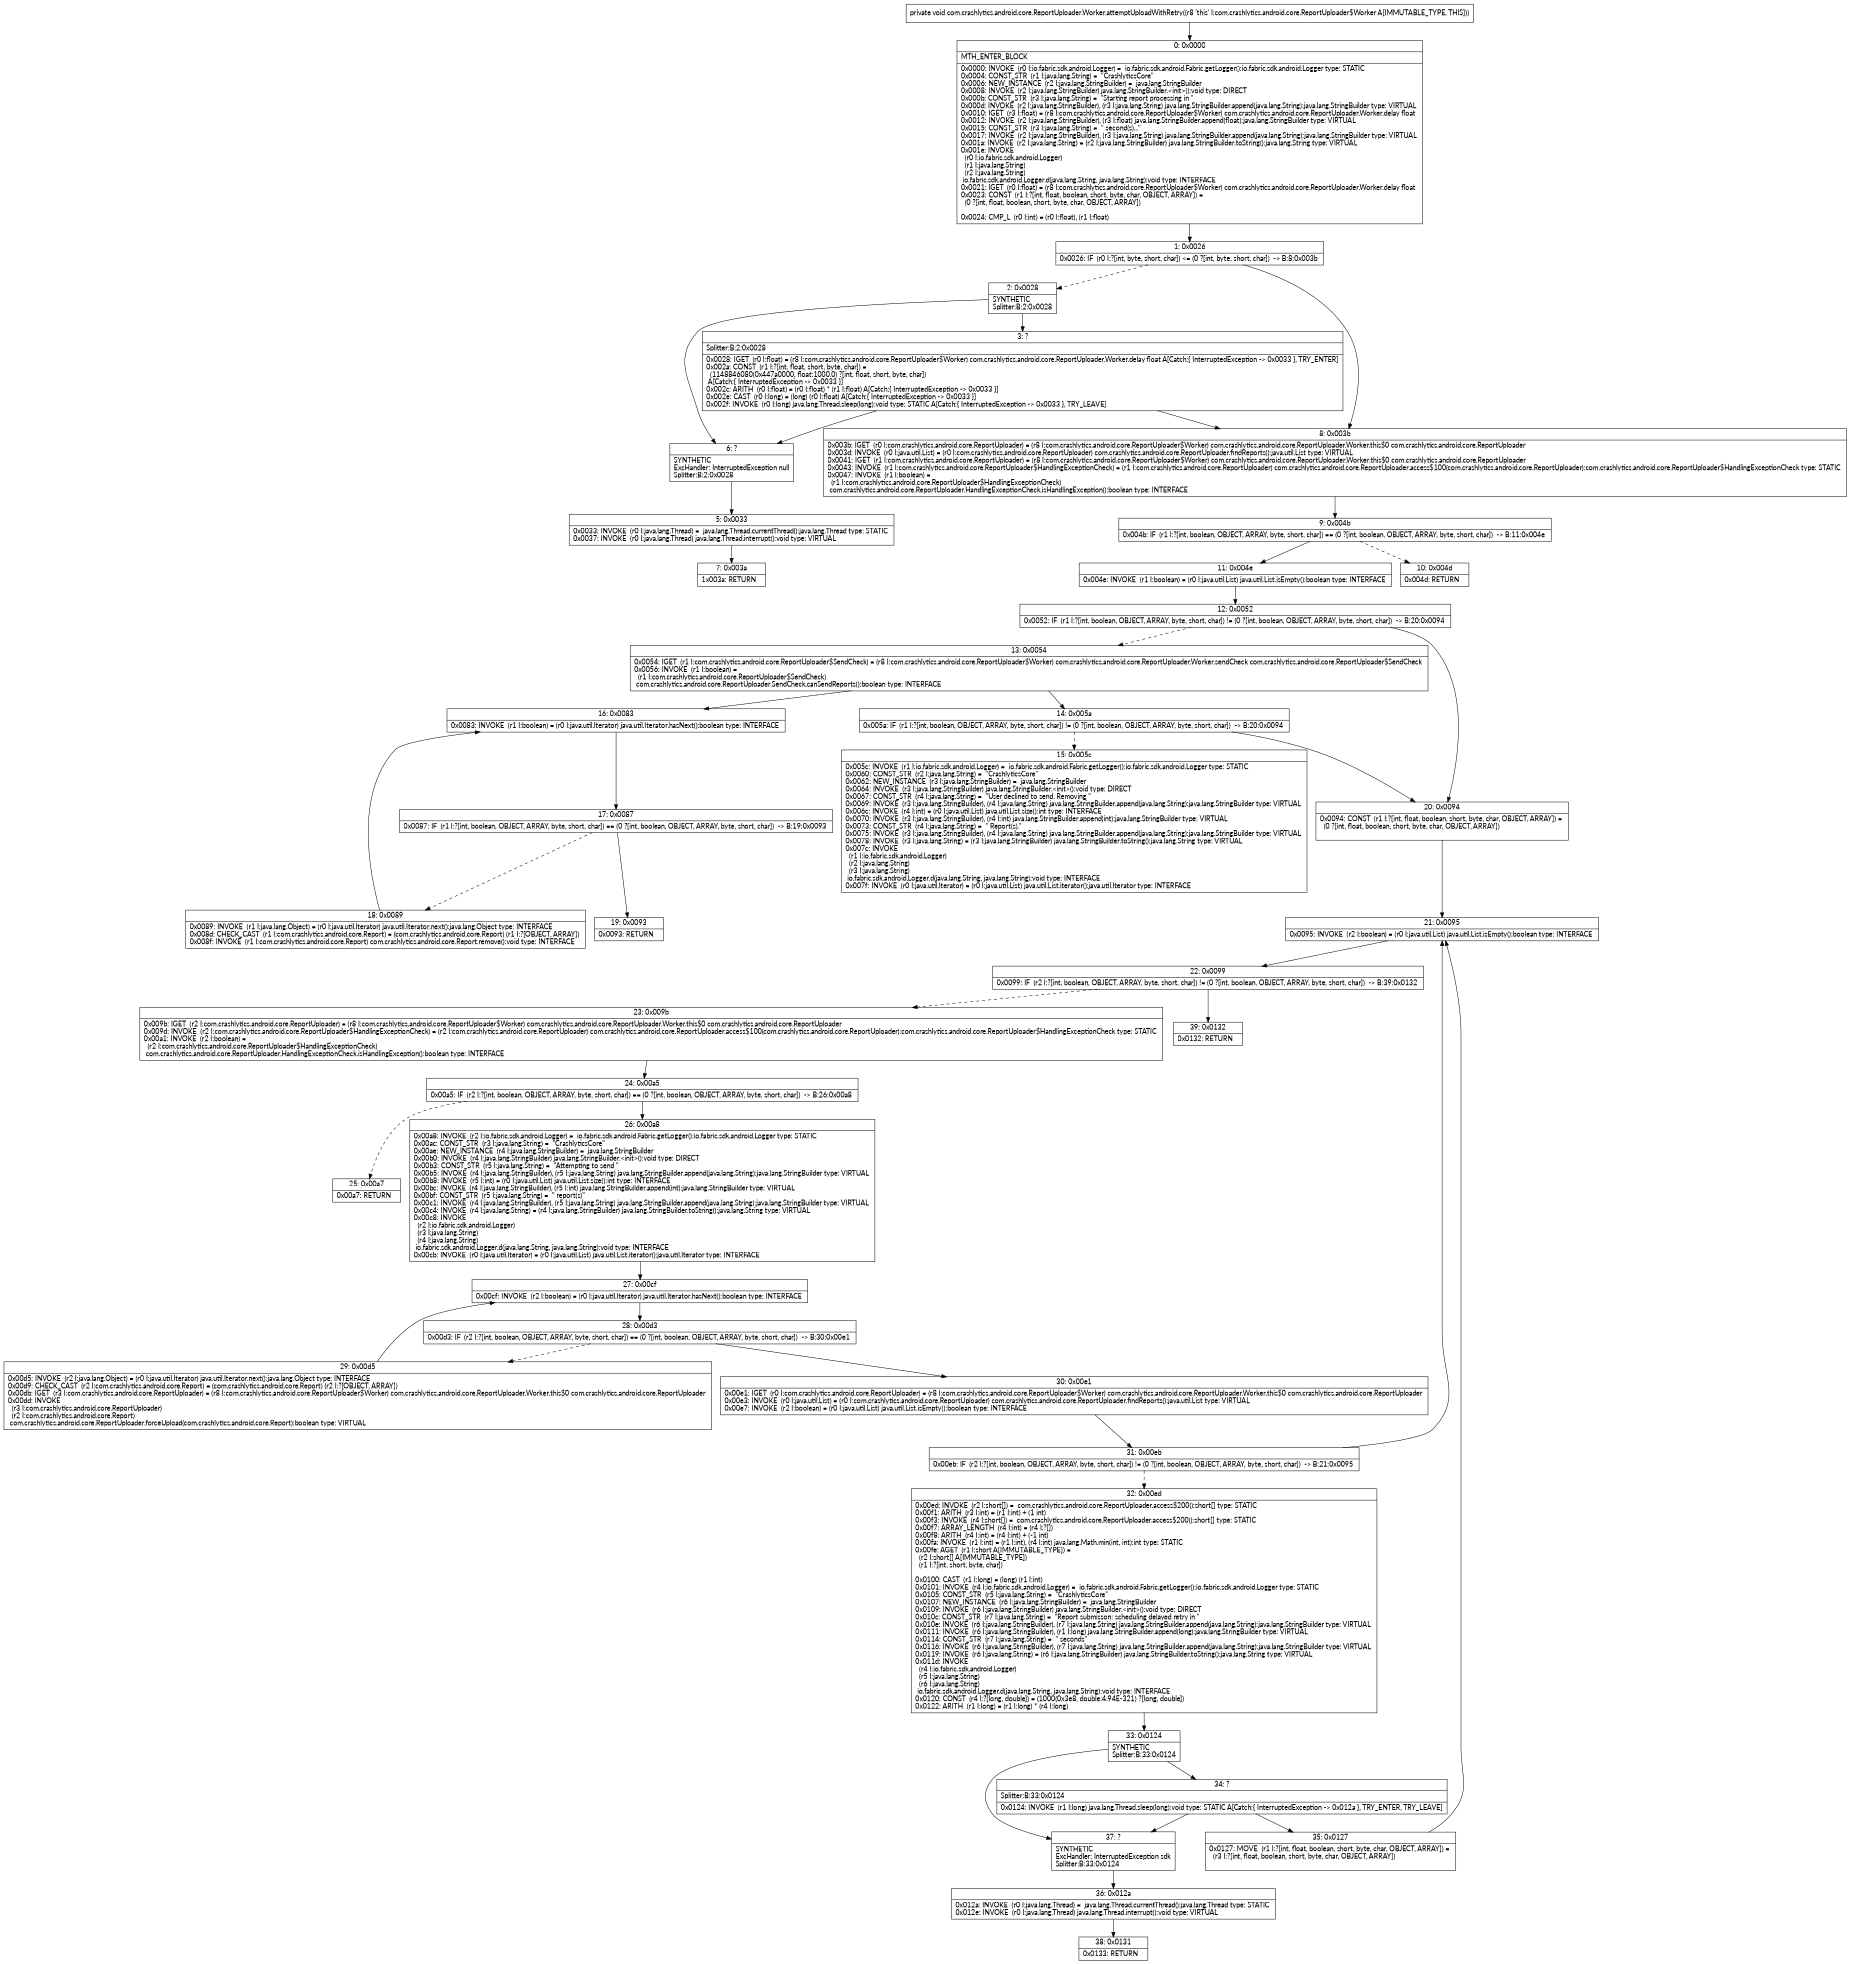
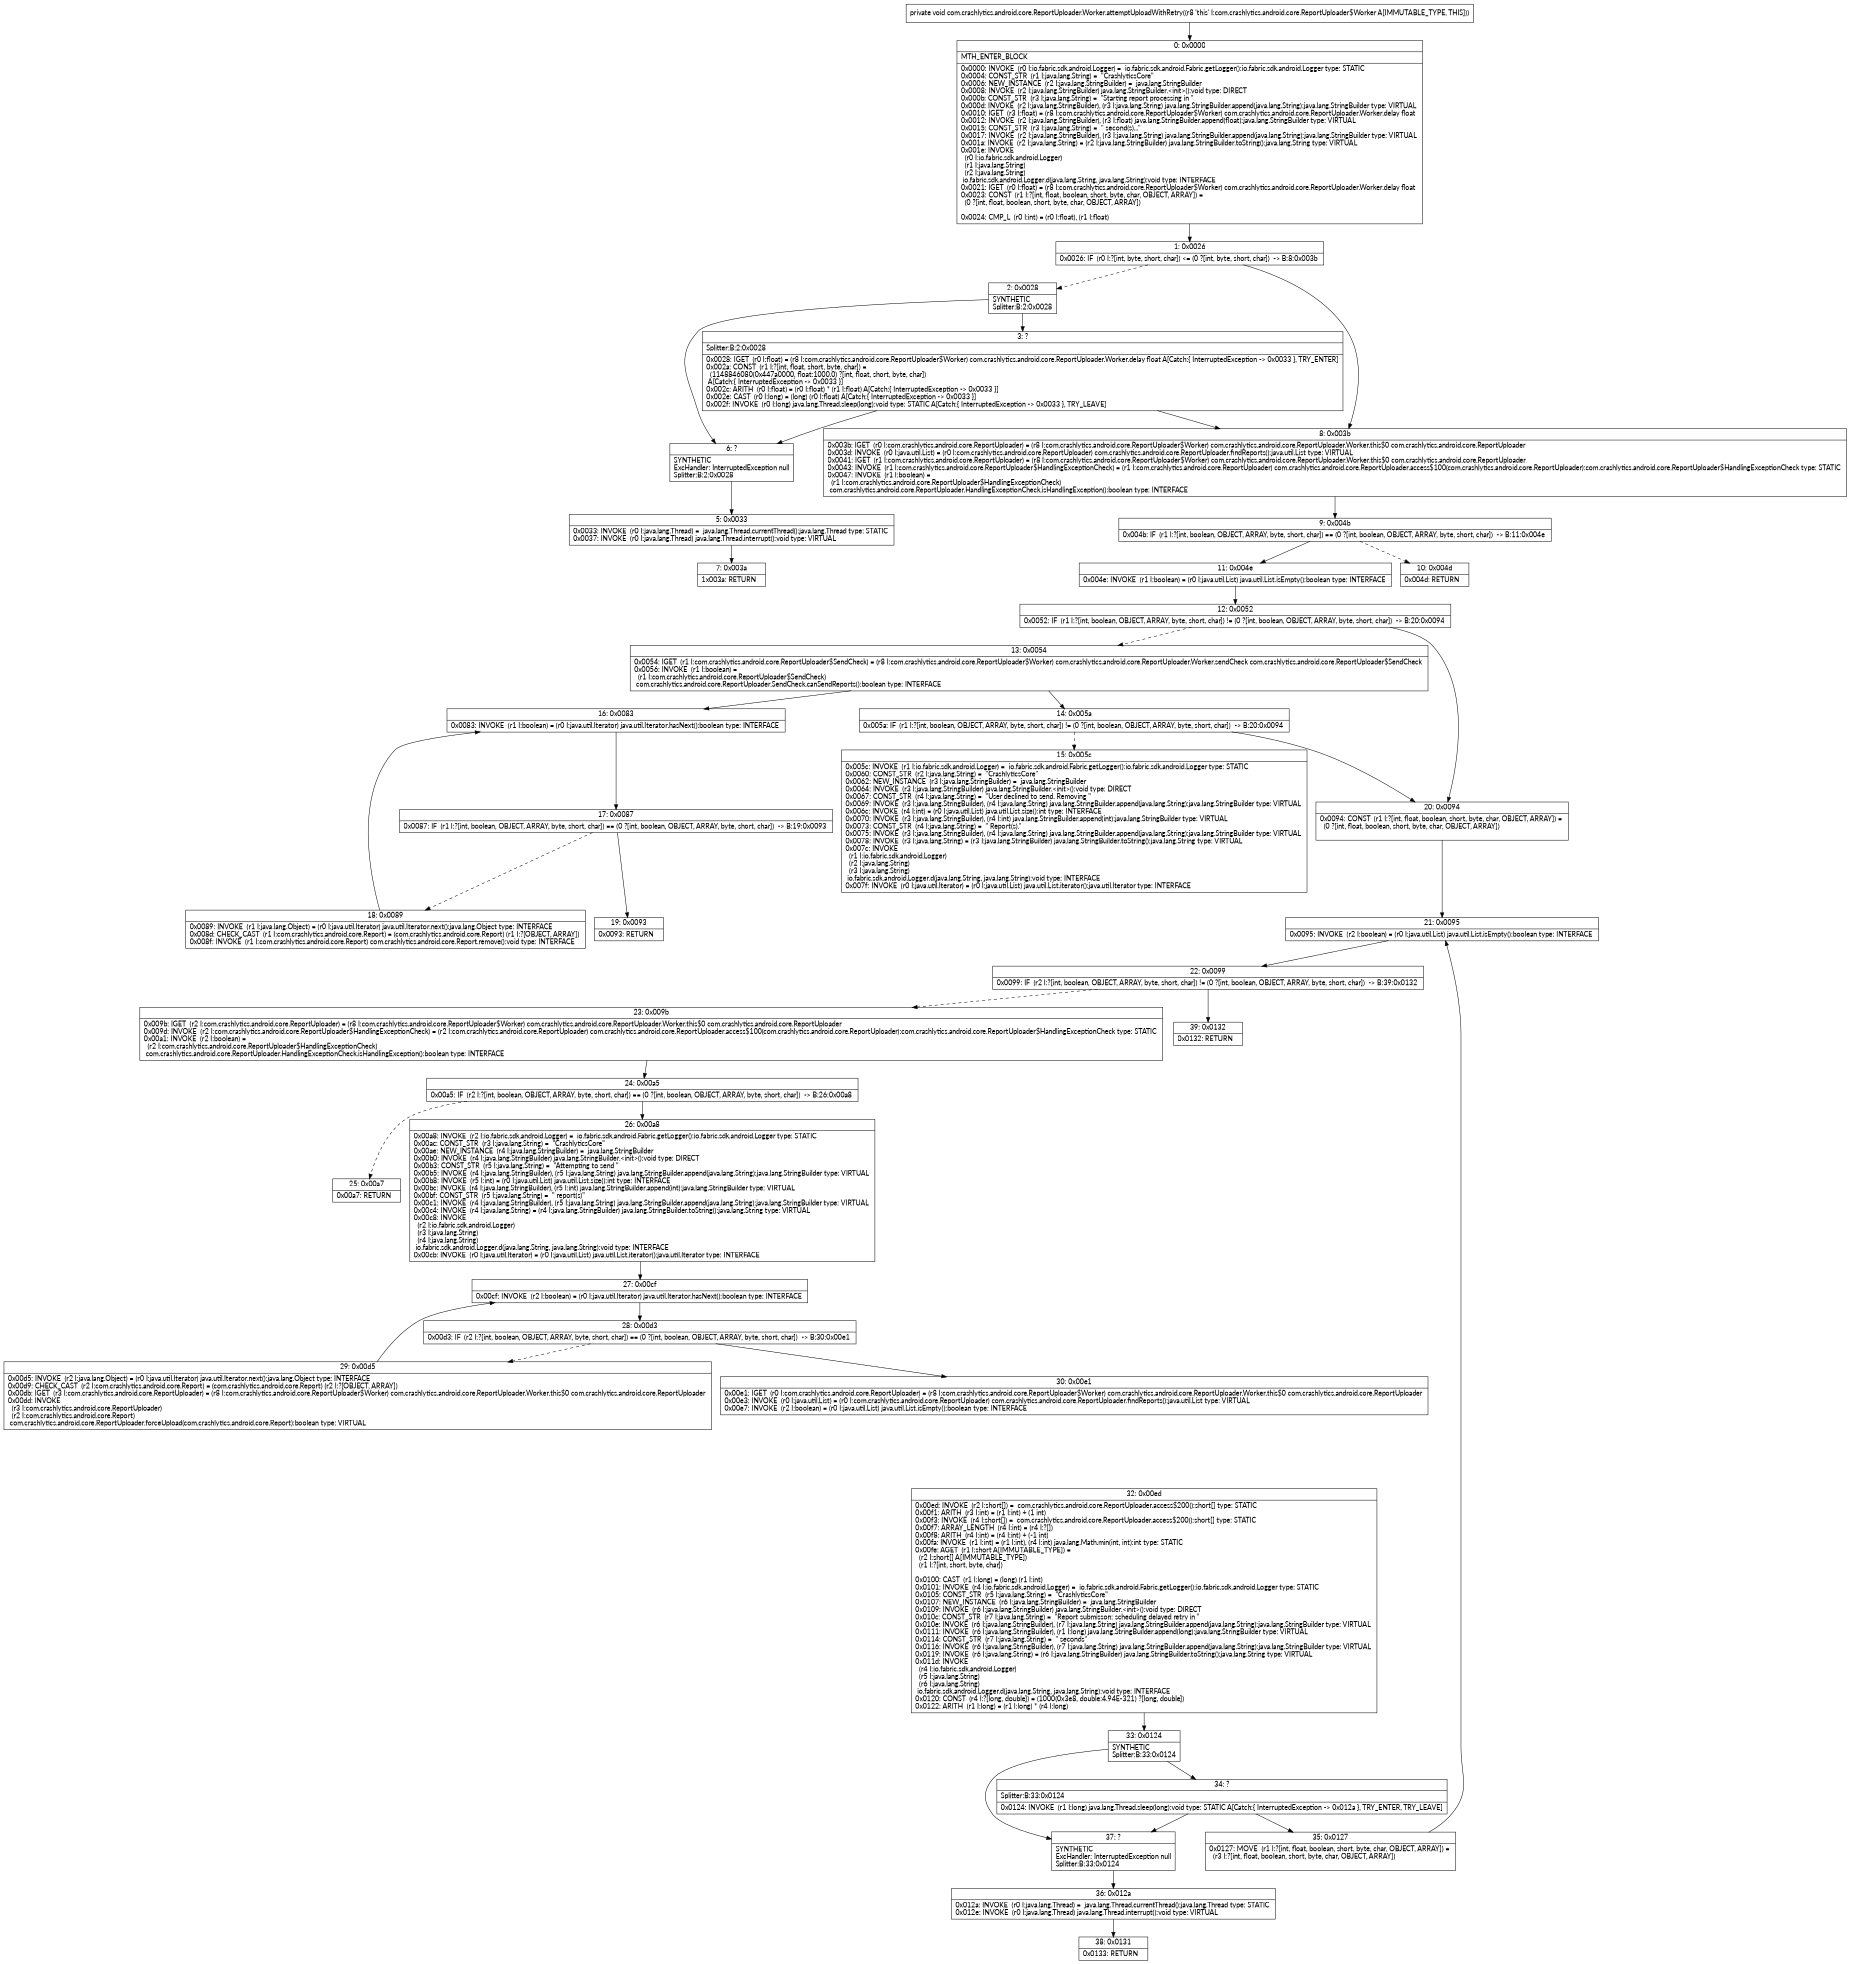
(1144, 1459) -> none
(1113, 1857) -> (1113, 1857)
